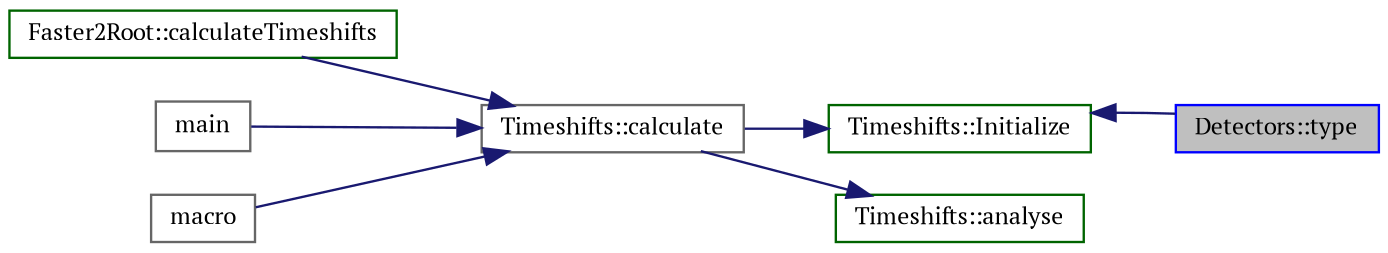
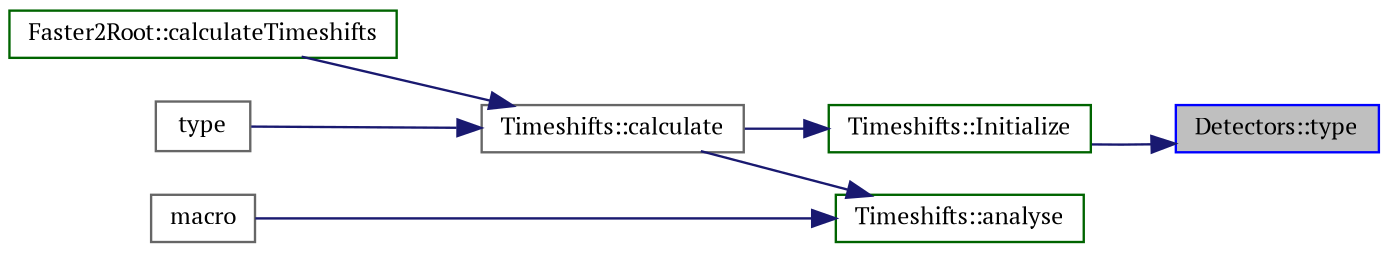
(1145, 113) -> (1121, 145)
(203, 126) -> (203, 126)
(370, 182) -> (533, 218)
